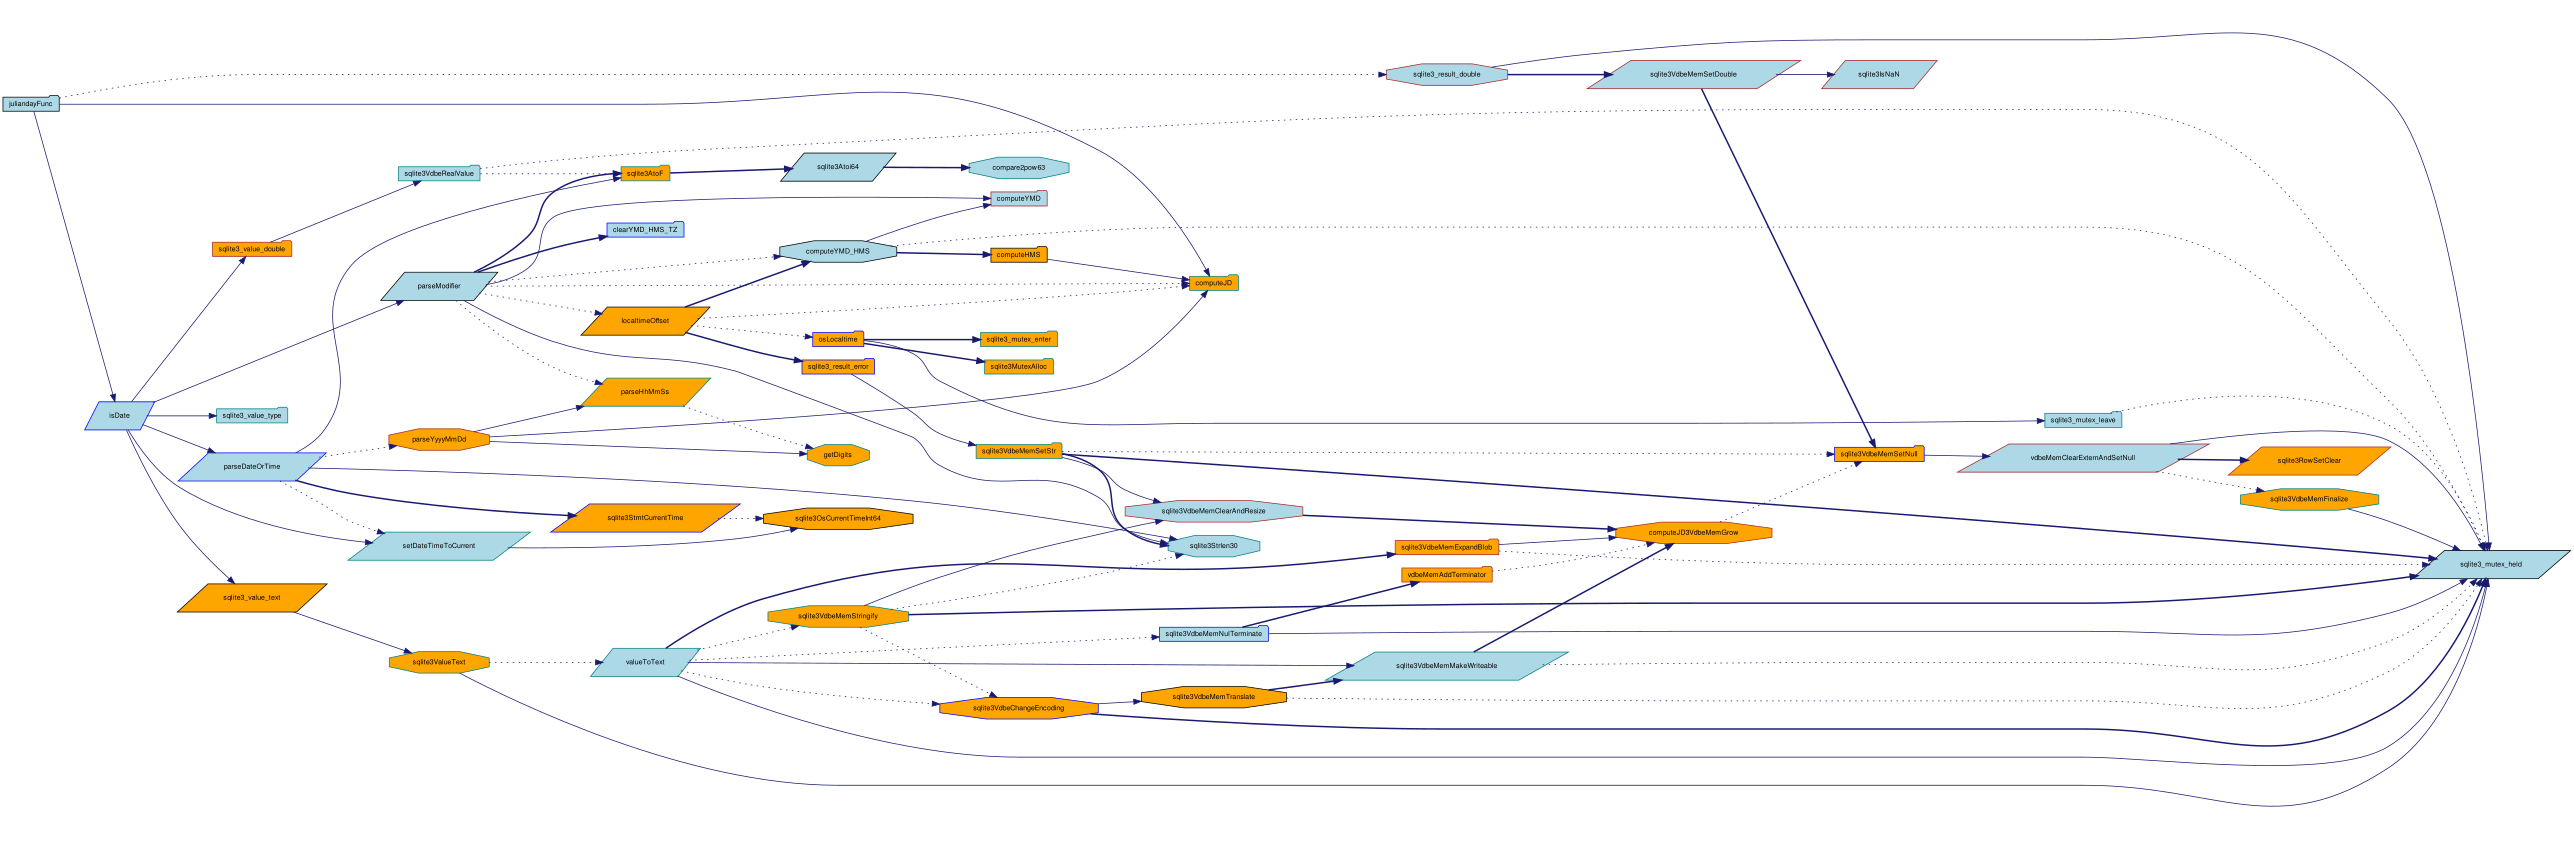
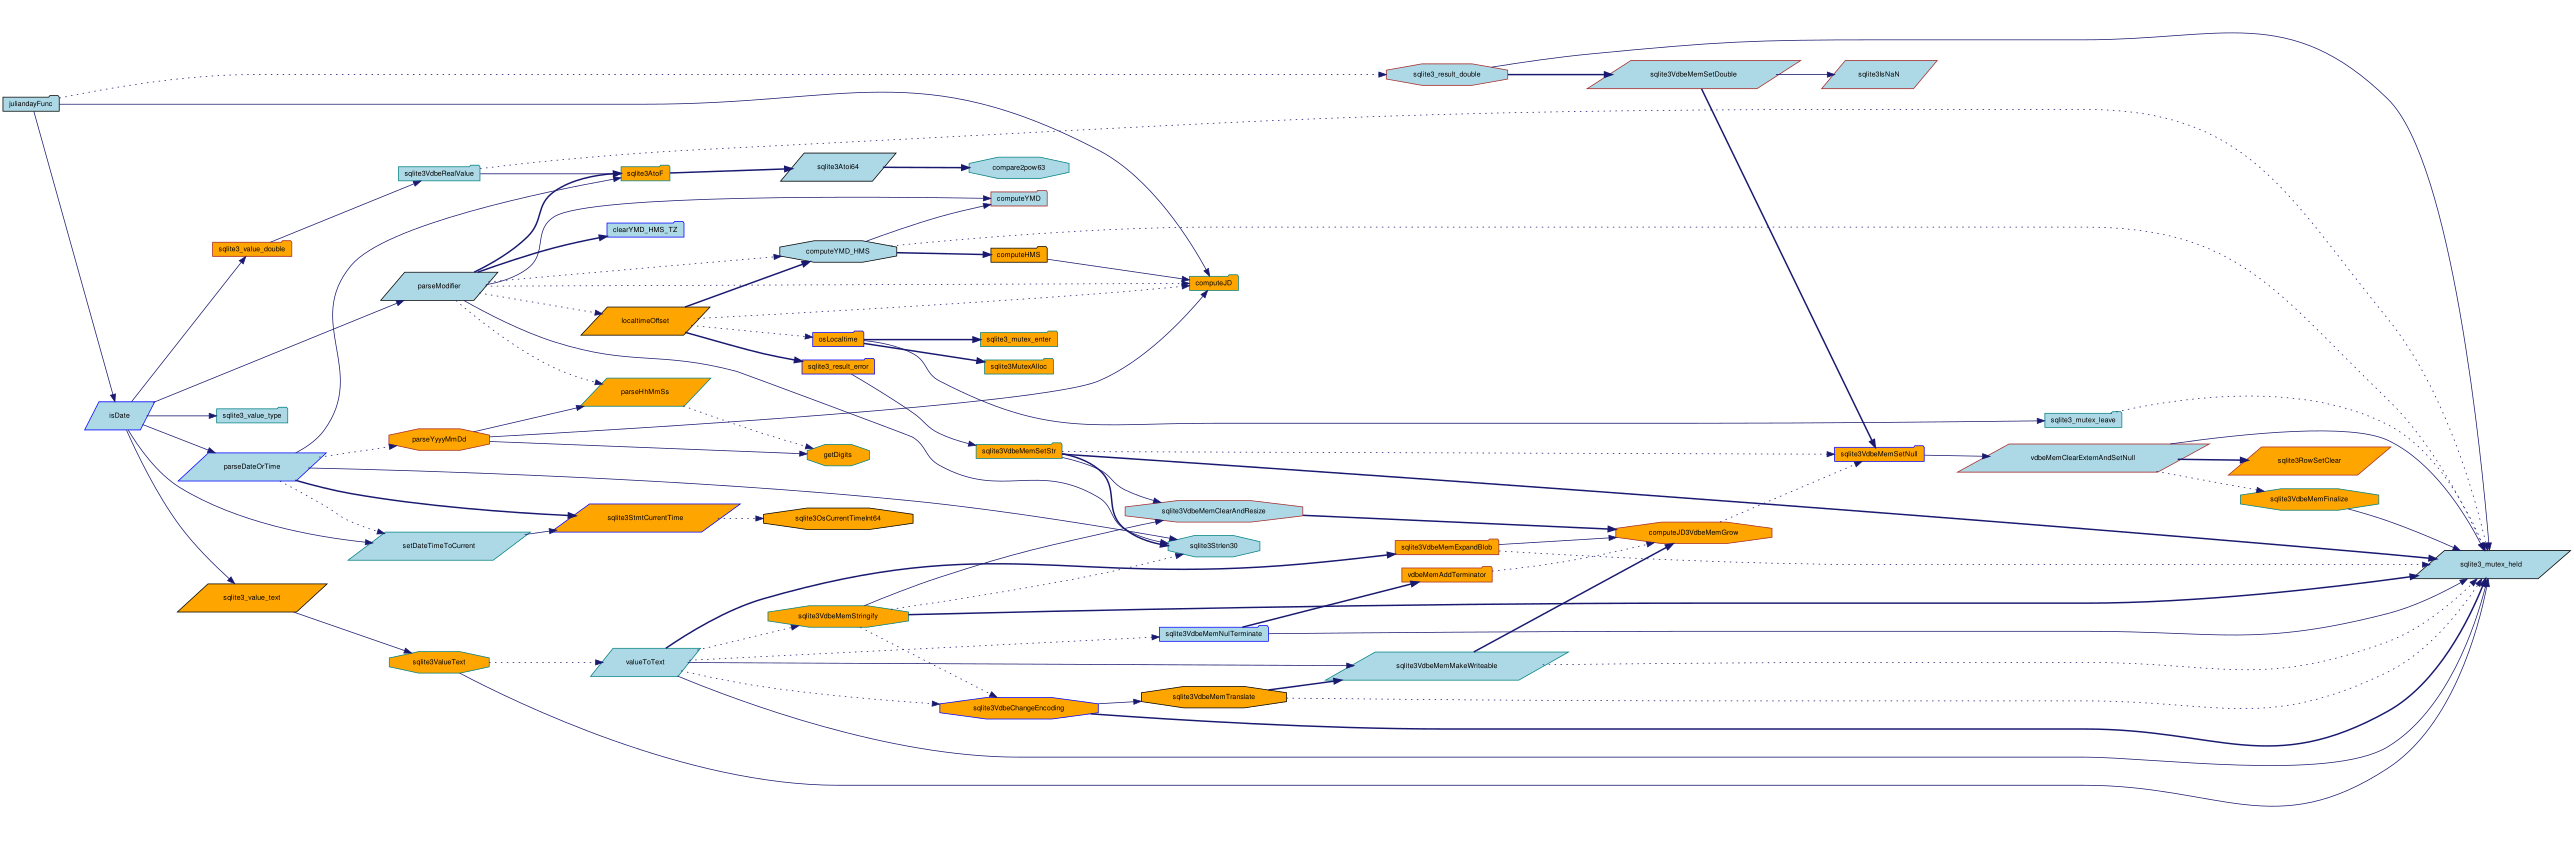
(547, 174) -> (547, 174)
(650, 545) -> (537, 533)
